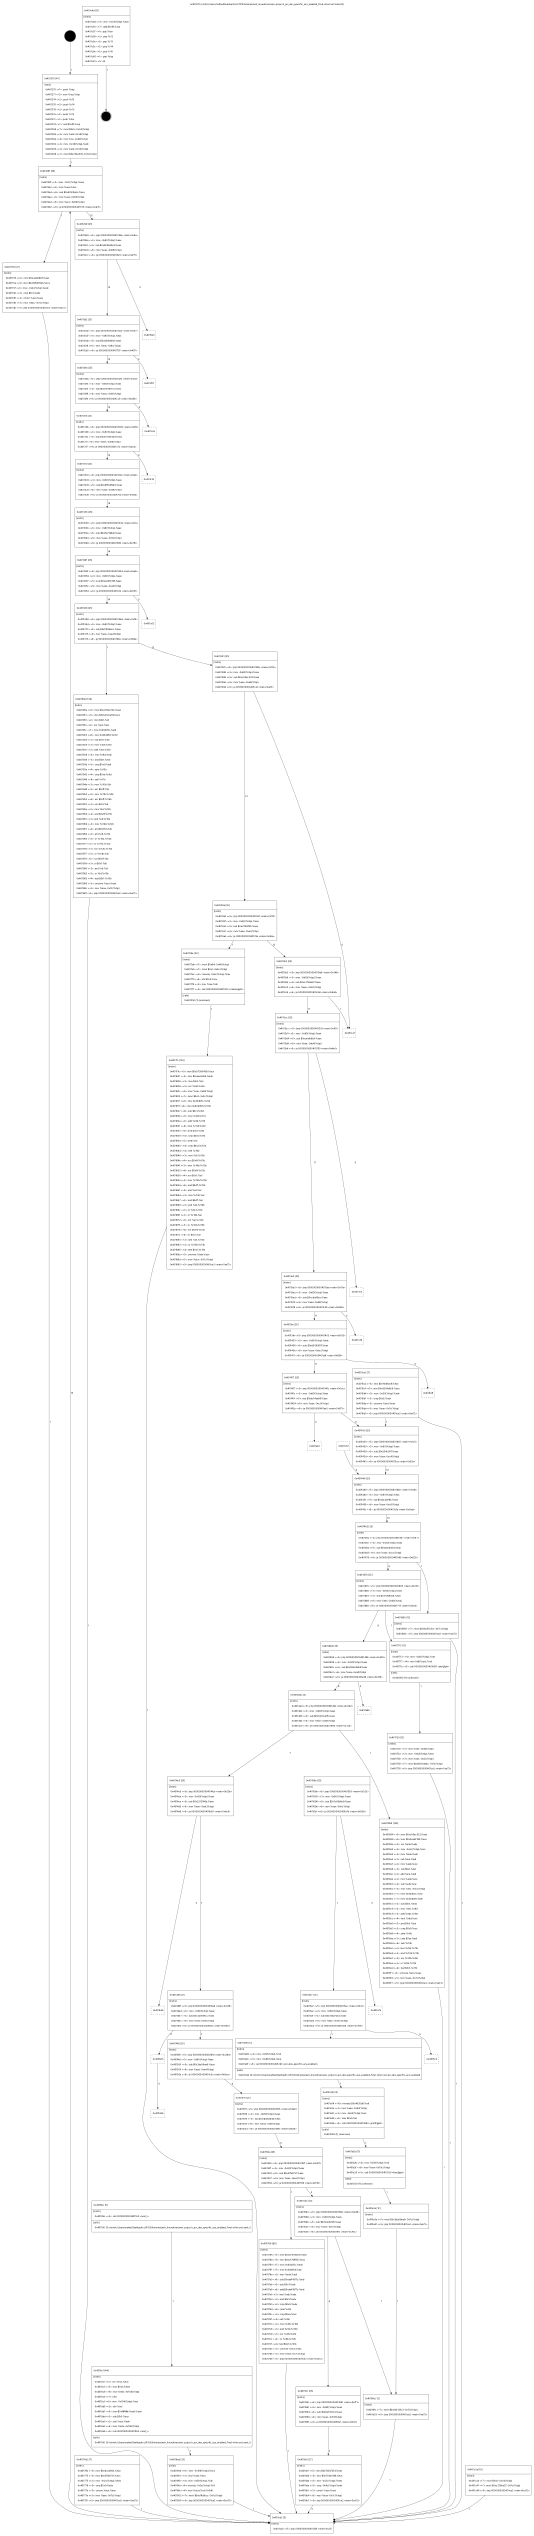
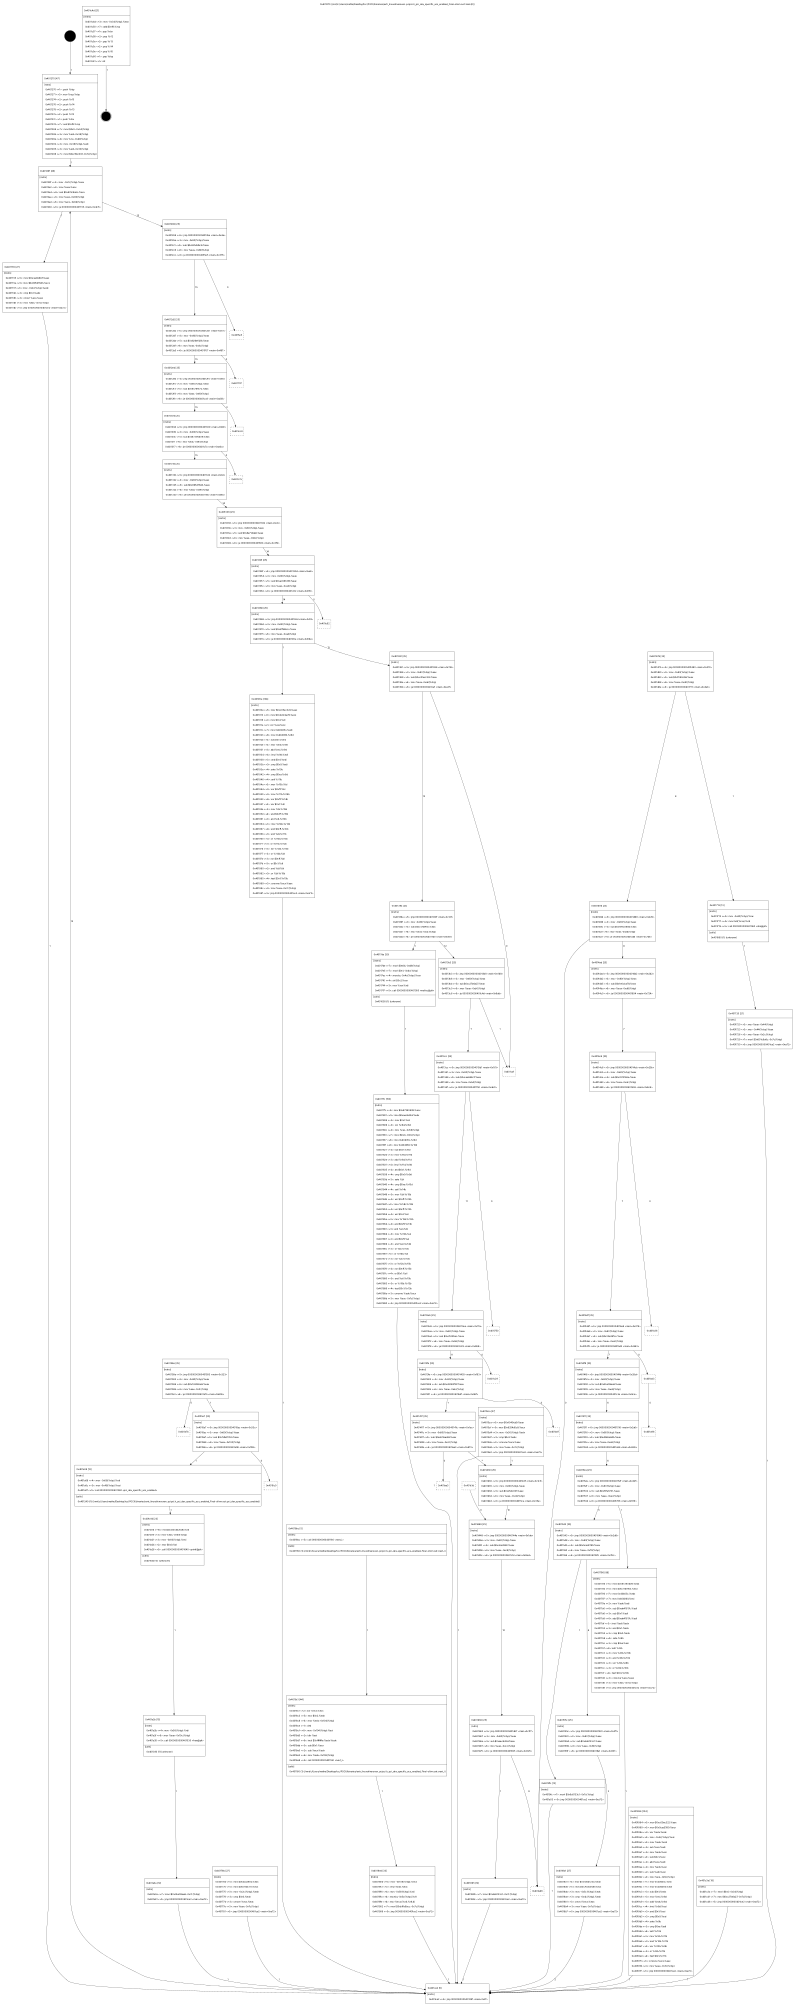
(388, 1566) -> (531, 1819)
(369, 1771) -> none
(396, 2311) -> (277, 1987)
